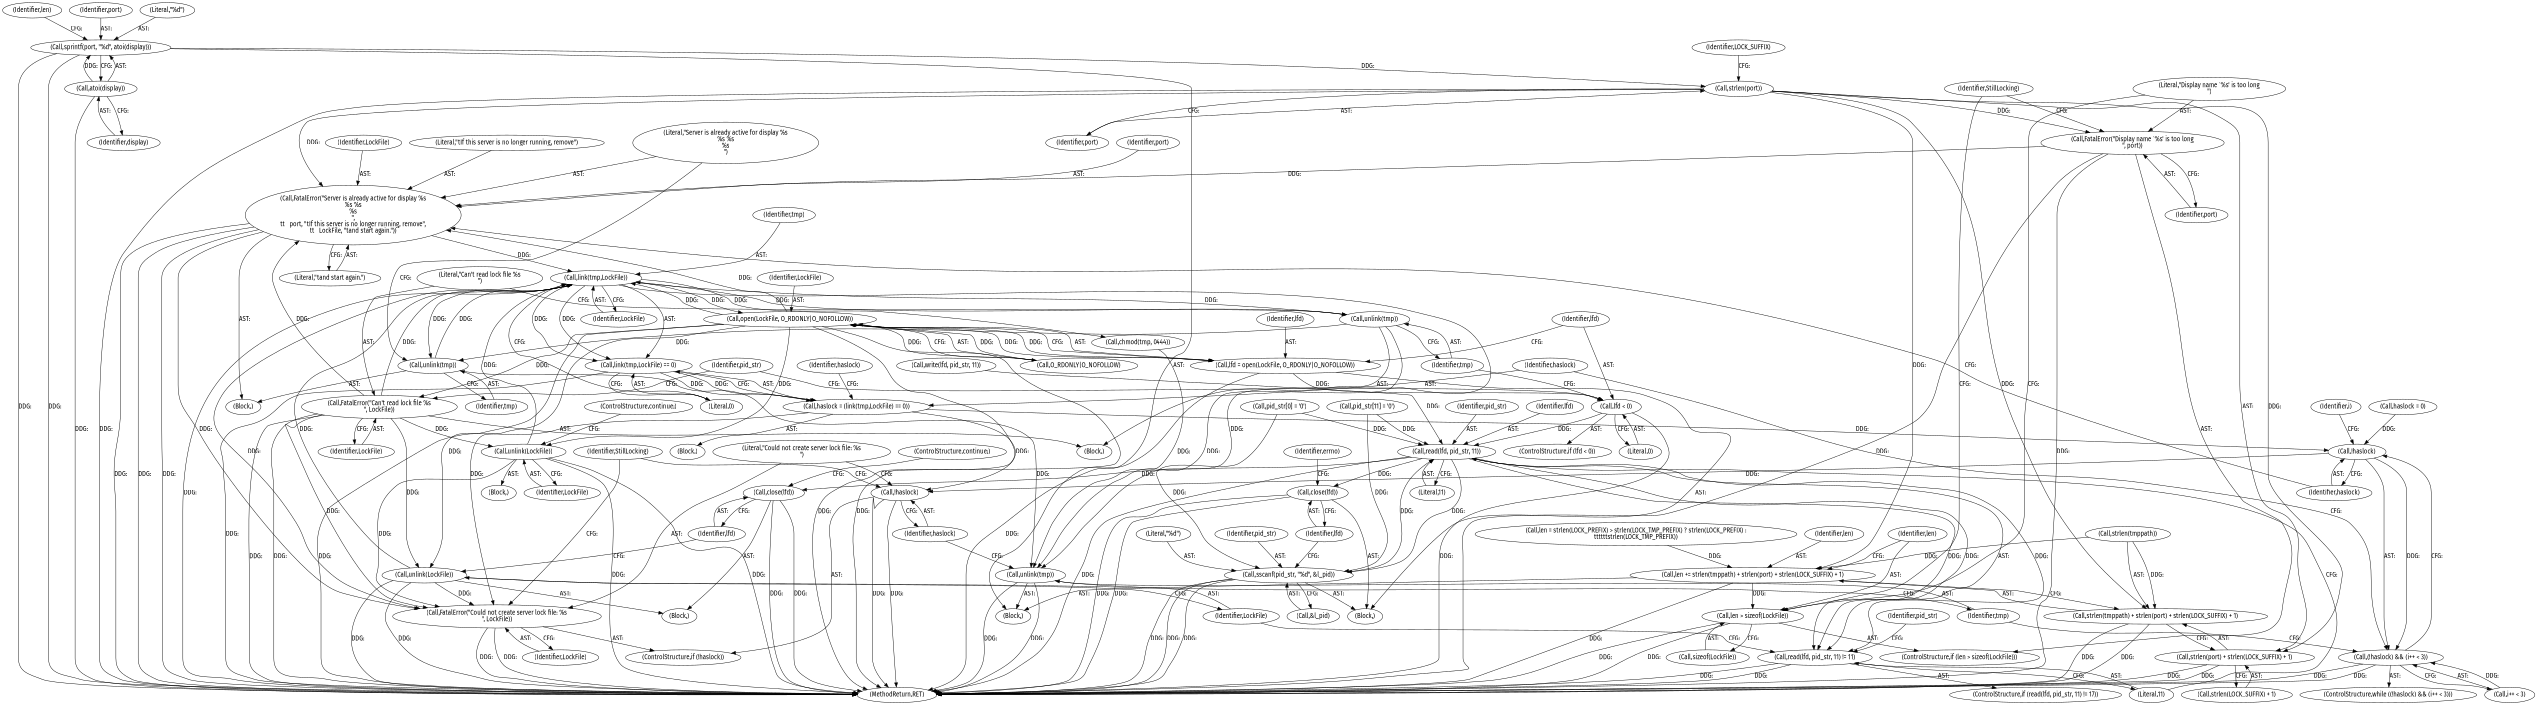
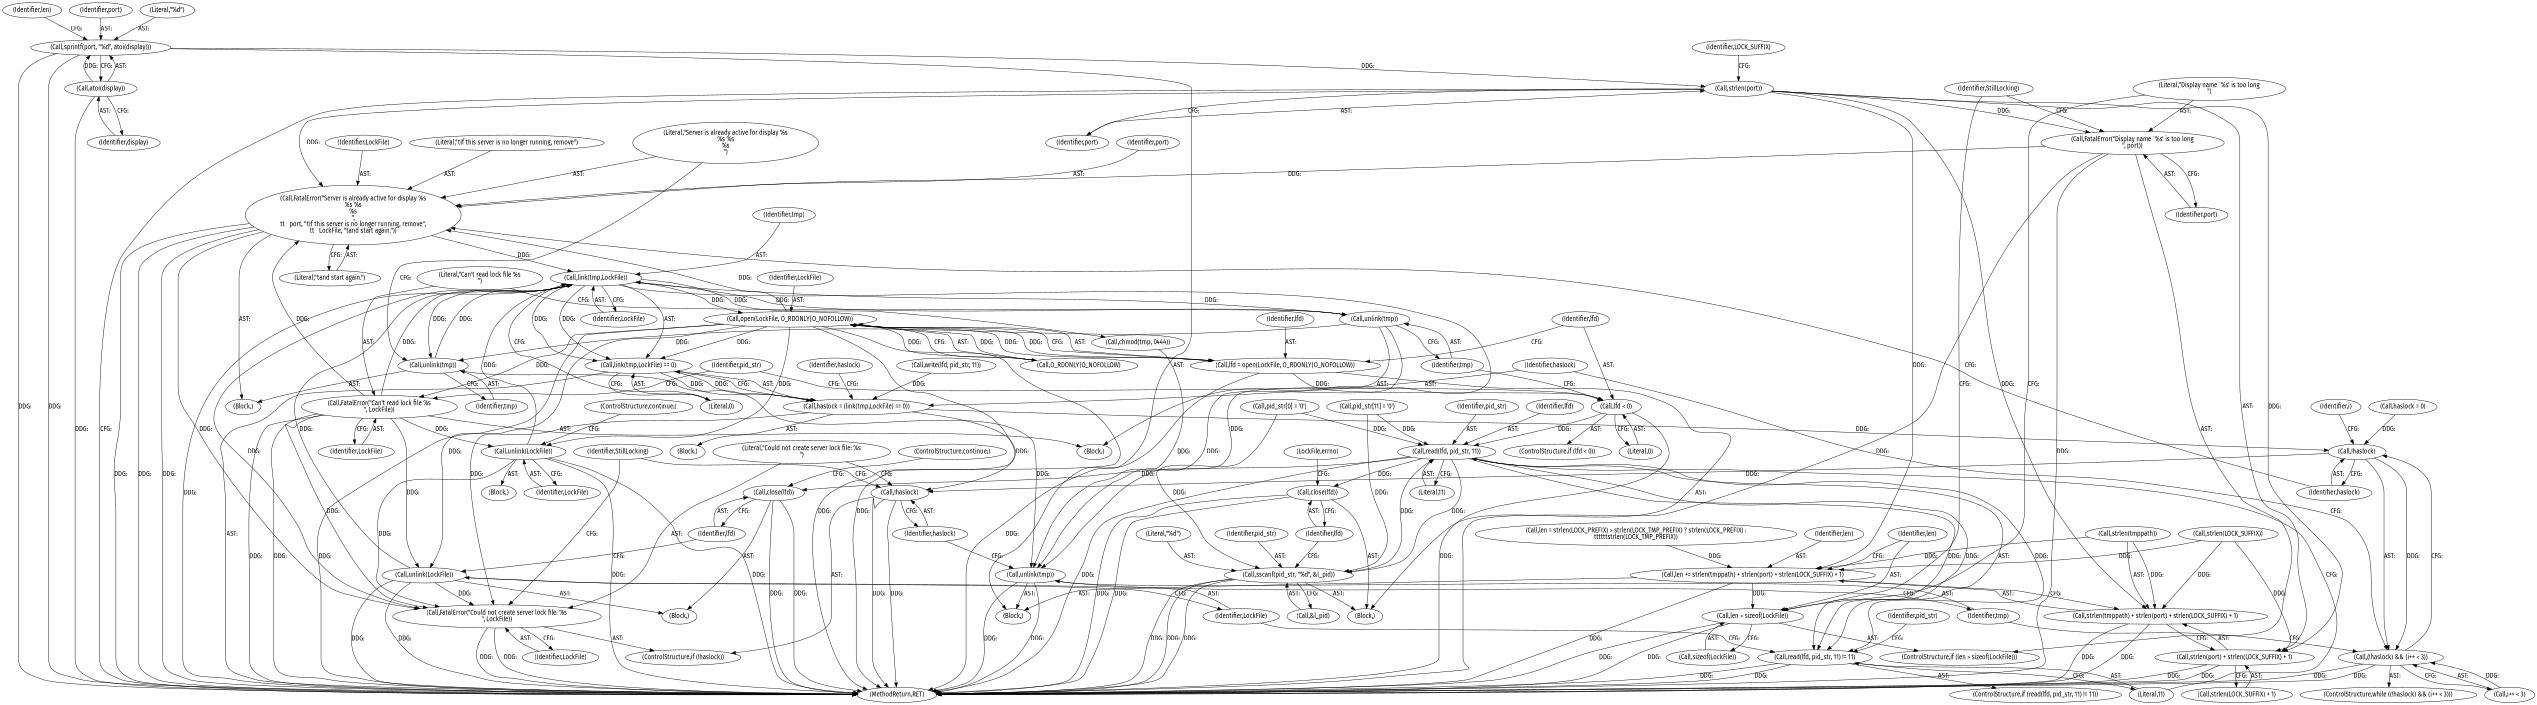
(679, 299) -> (716, 342)
(1213, 383) -> (904, 385)
(107, 429) -> (107, 429)
(1318, 452) -> (1318, 452)
(233, 534) -> (233, 534)
none -> (2228, 534)
(2036, 695) -> (2036, 695)
